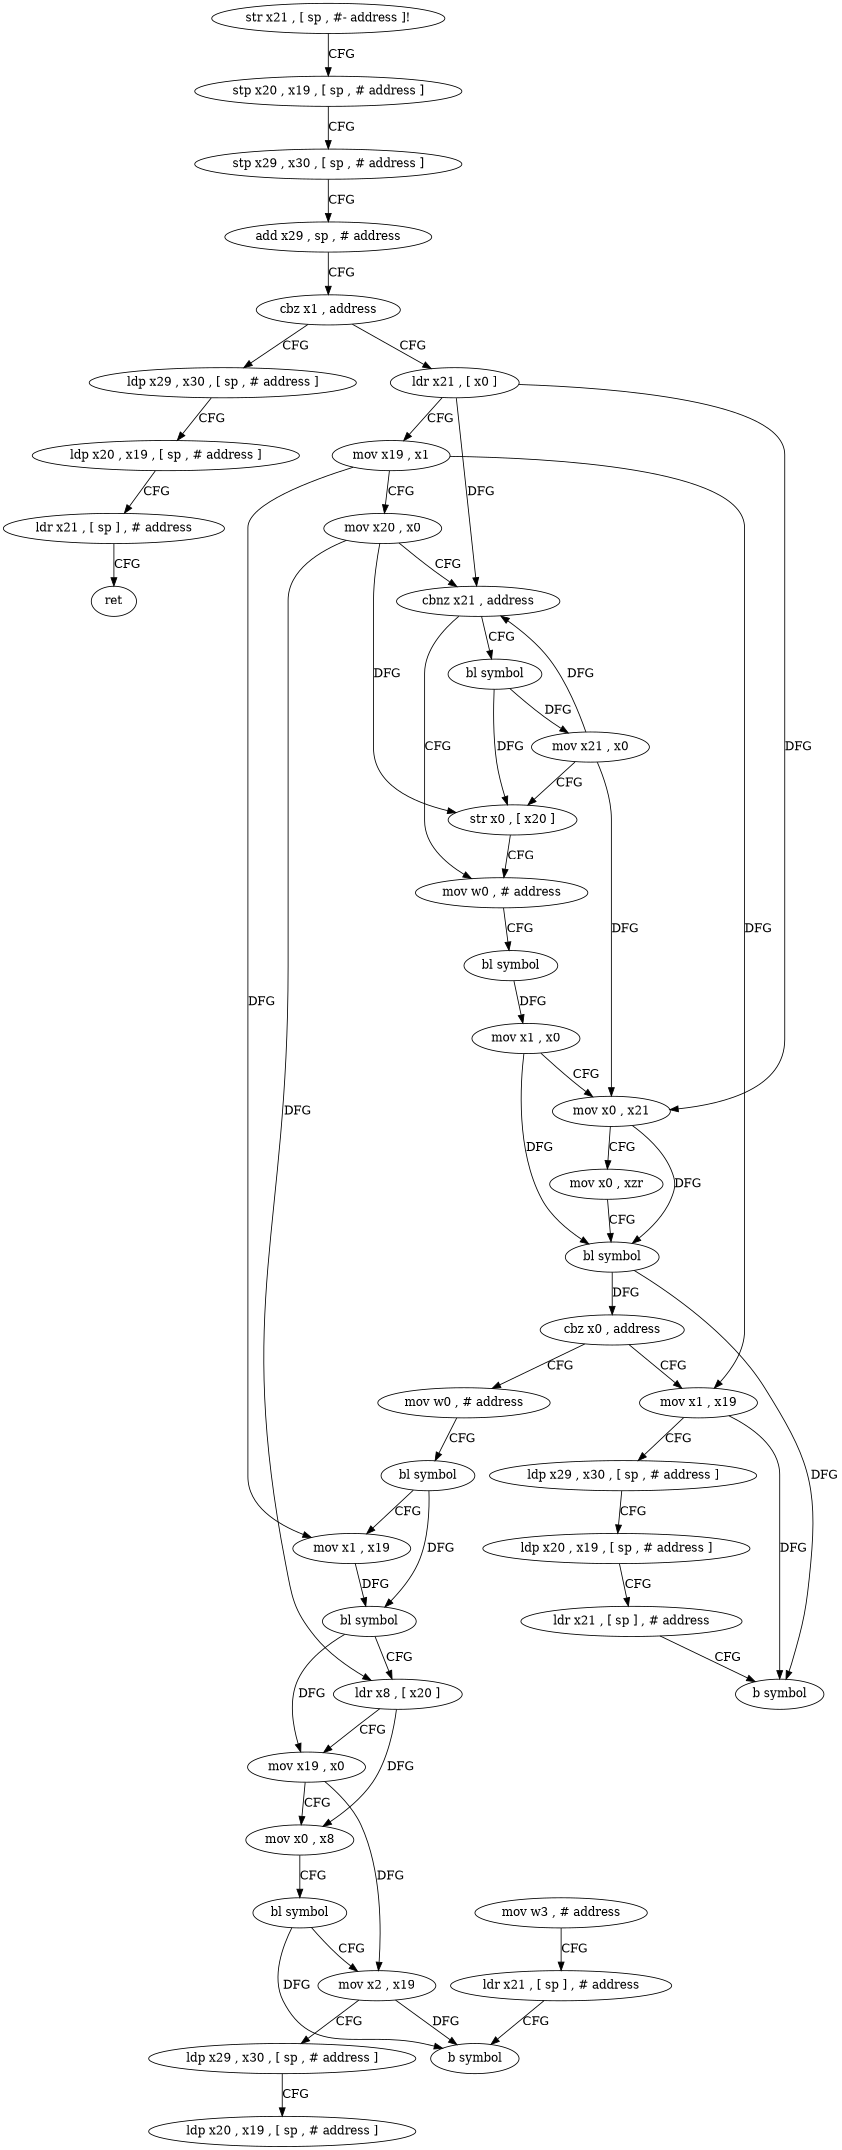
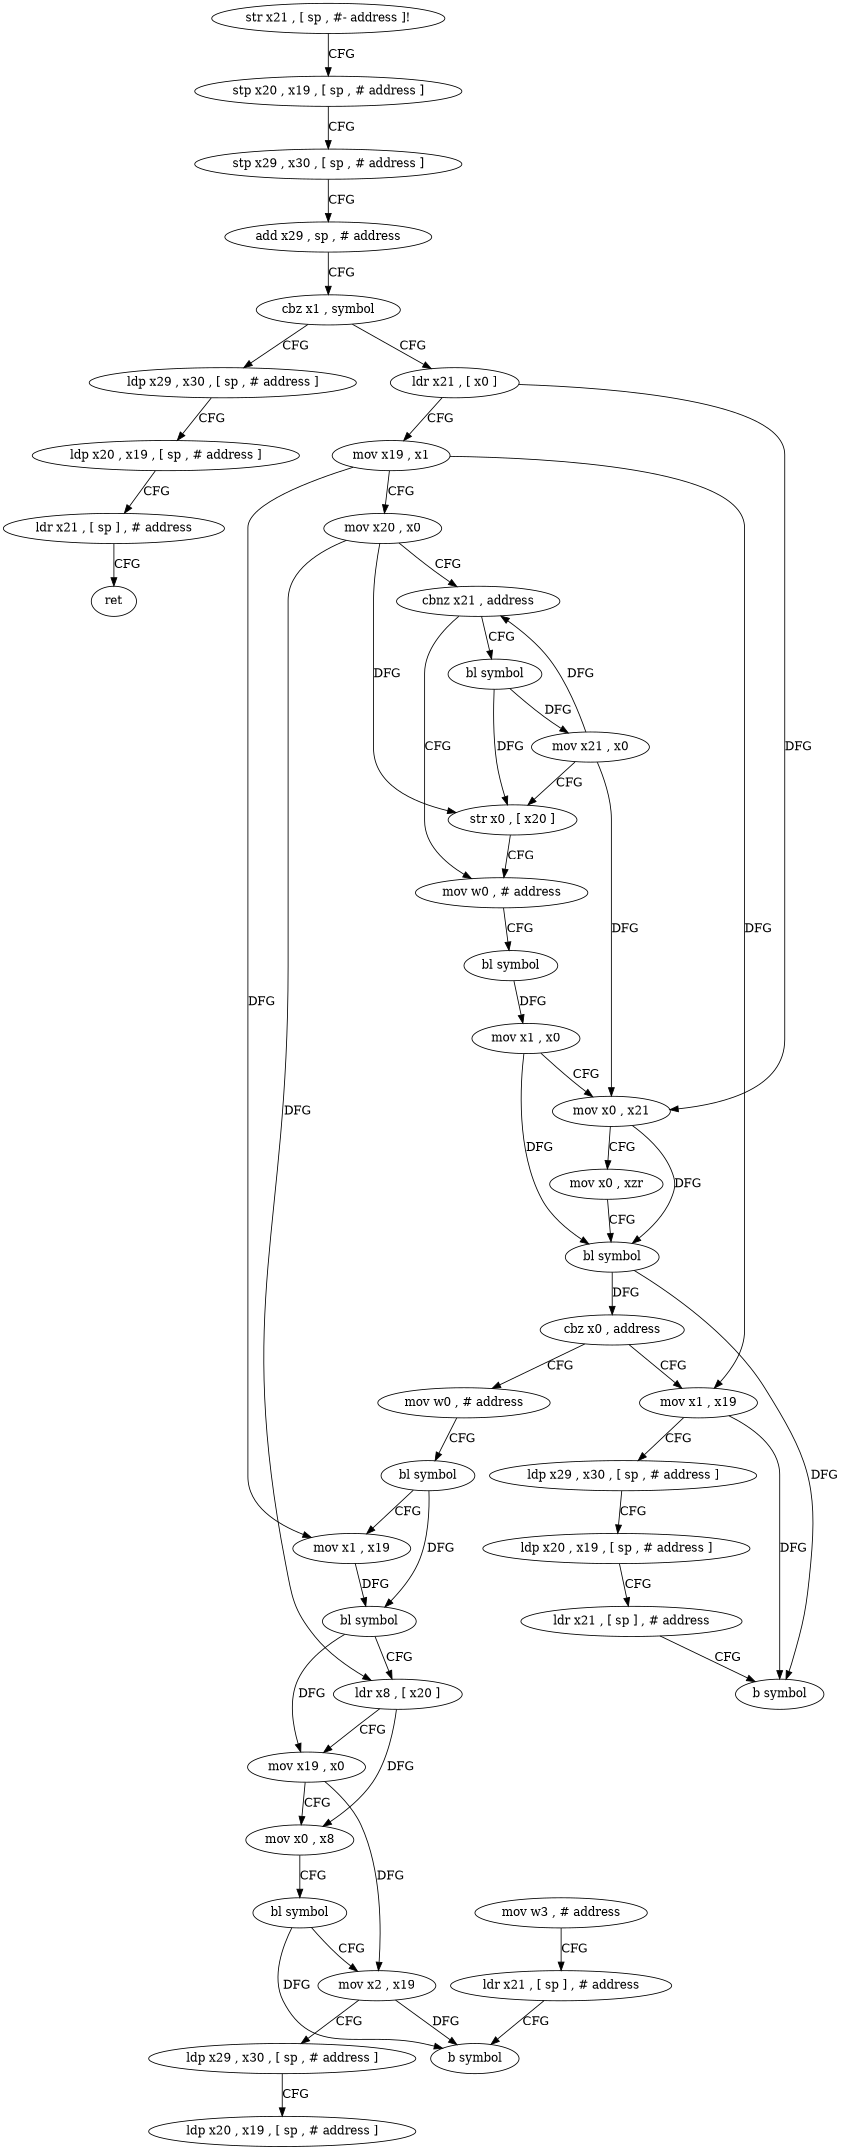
(328, 310) -> (328, 310)
(466, 488) -> none
